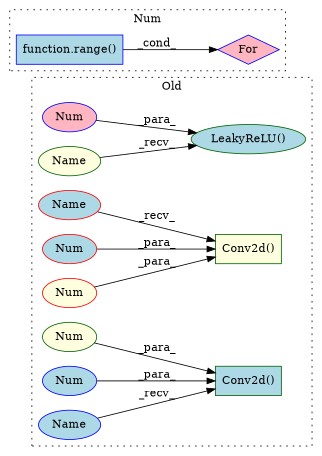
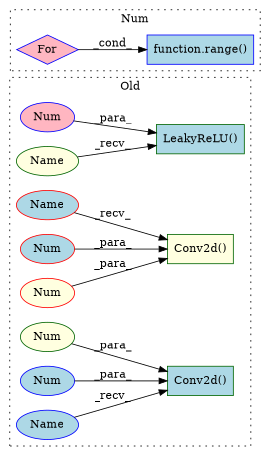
(166, 50) -> (108, 50)
(248, 139) -> (200, 139)
